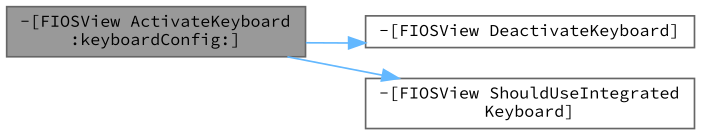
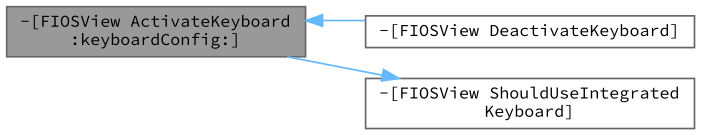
(327, 43) -> (344, 20)
